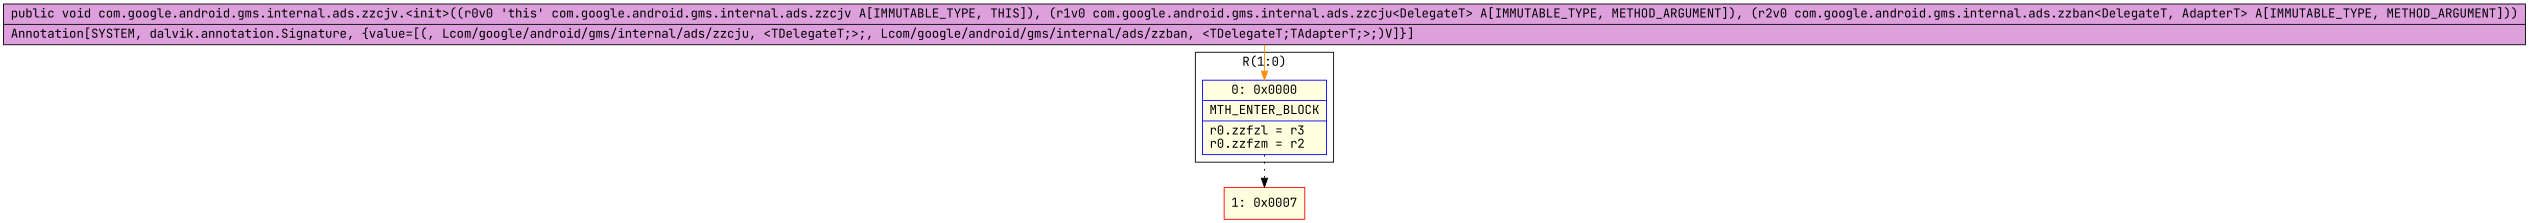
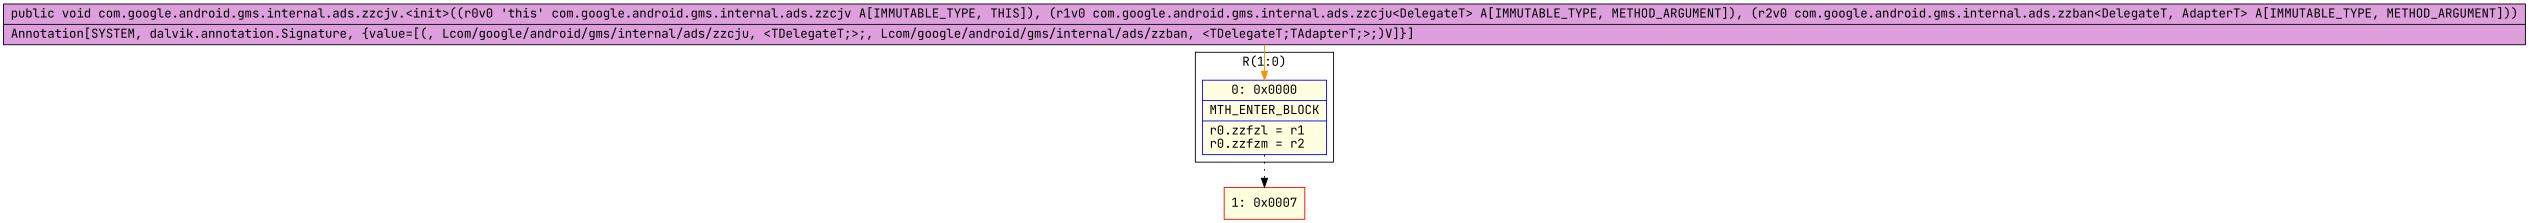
(1257, 131) -> (1257, 131)
